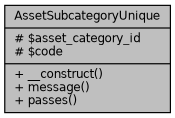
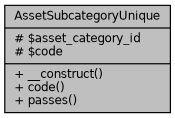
(52, 88) -> (40, 88)
